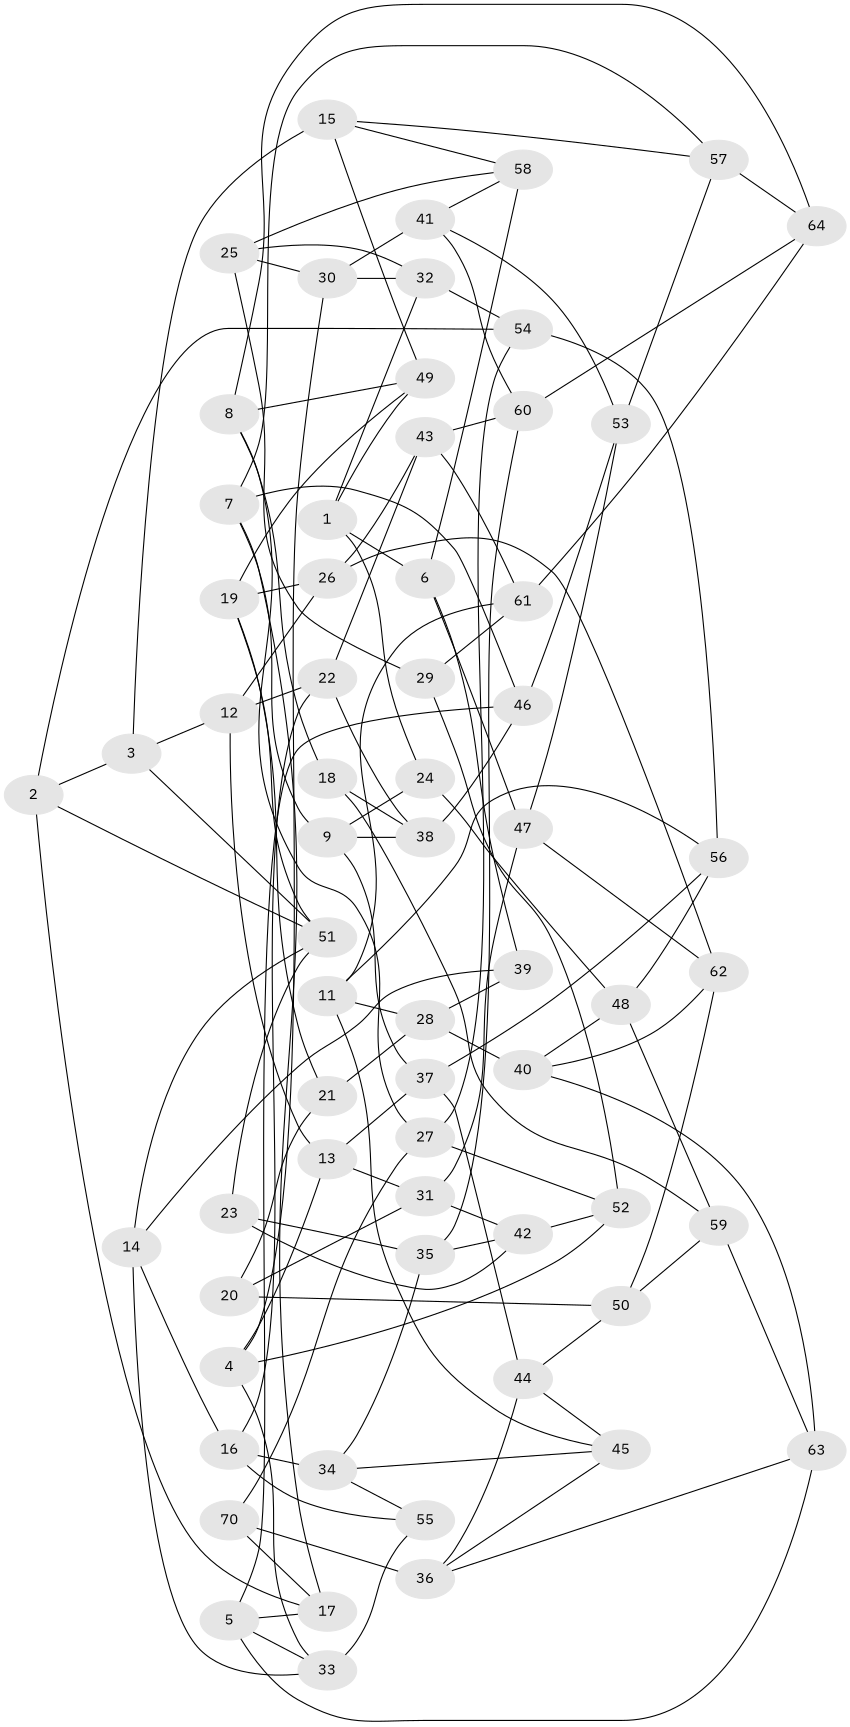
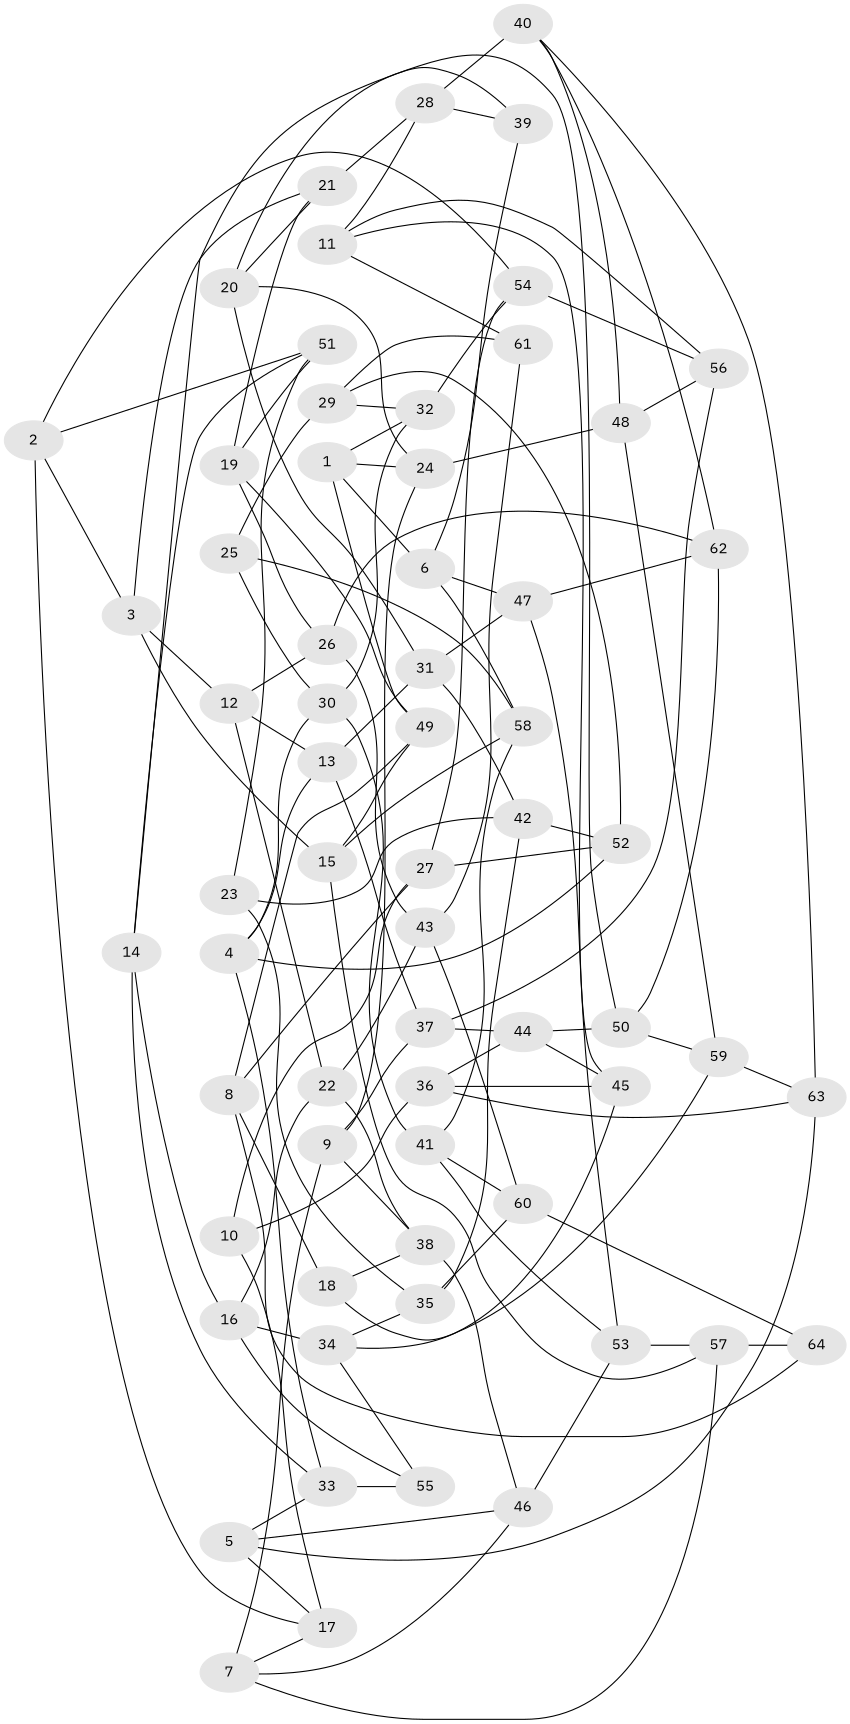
(332, 246) -> (376, 407)
none -> (371, 334)
(677, 419) -> none
(226, 842) -> (165, 365)
(229, 1520) -> (229, 1236)
